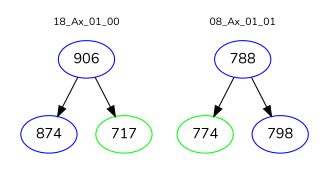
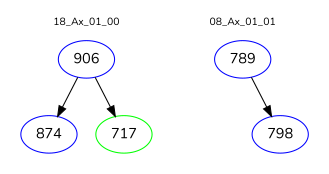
(243, 59) -> (243, 59)
(205, 134) -> none
